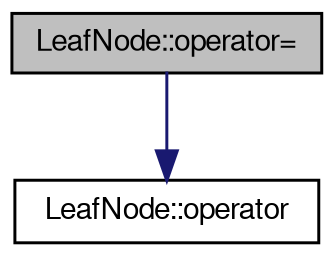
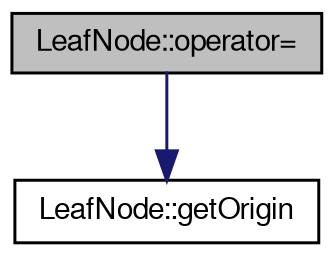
(167, 212) -> (167, 212)
